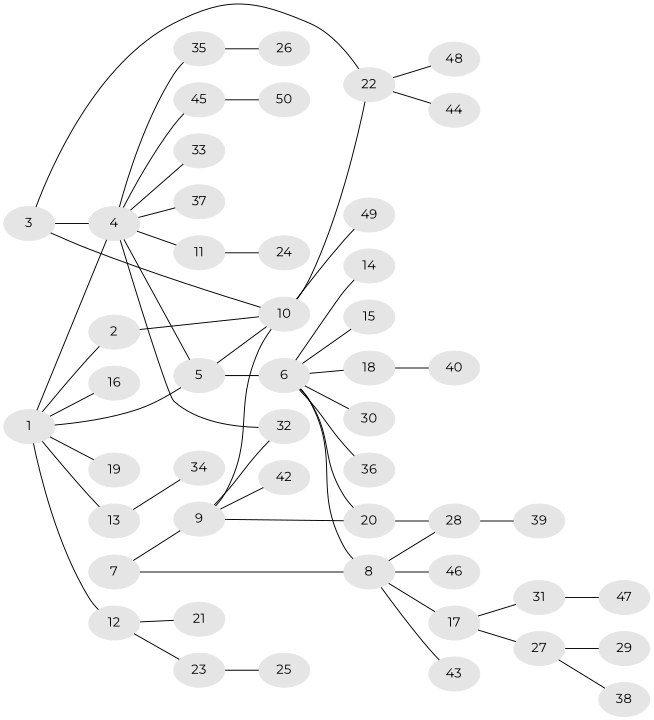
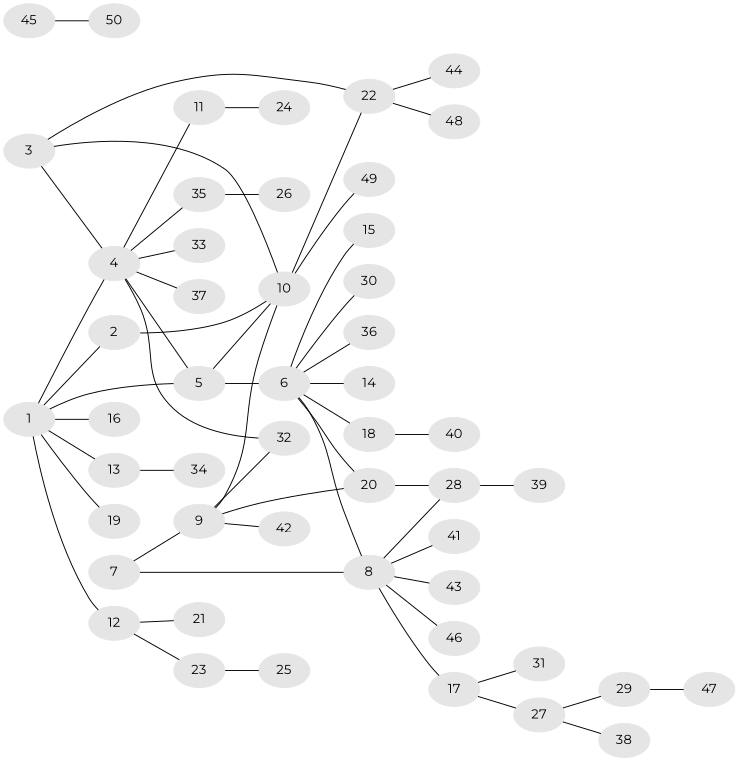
(151, 159) -> none
none -> (454, 536)
(582, 598) -> (667, 689)
